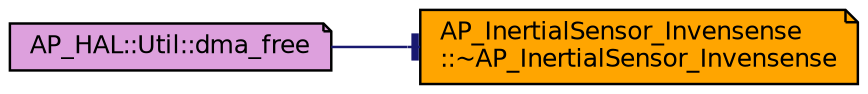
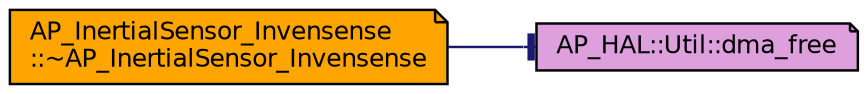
(369, 47) -> (486, 47)
